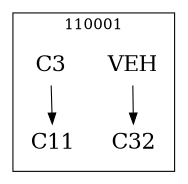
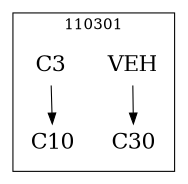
(94, 25) -> (94, 25)
(53, 143) -> (53, 143)
(134, 143) -> (134, 143)
